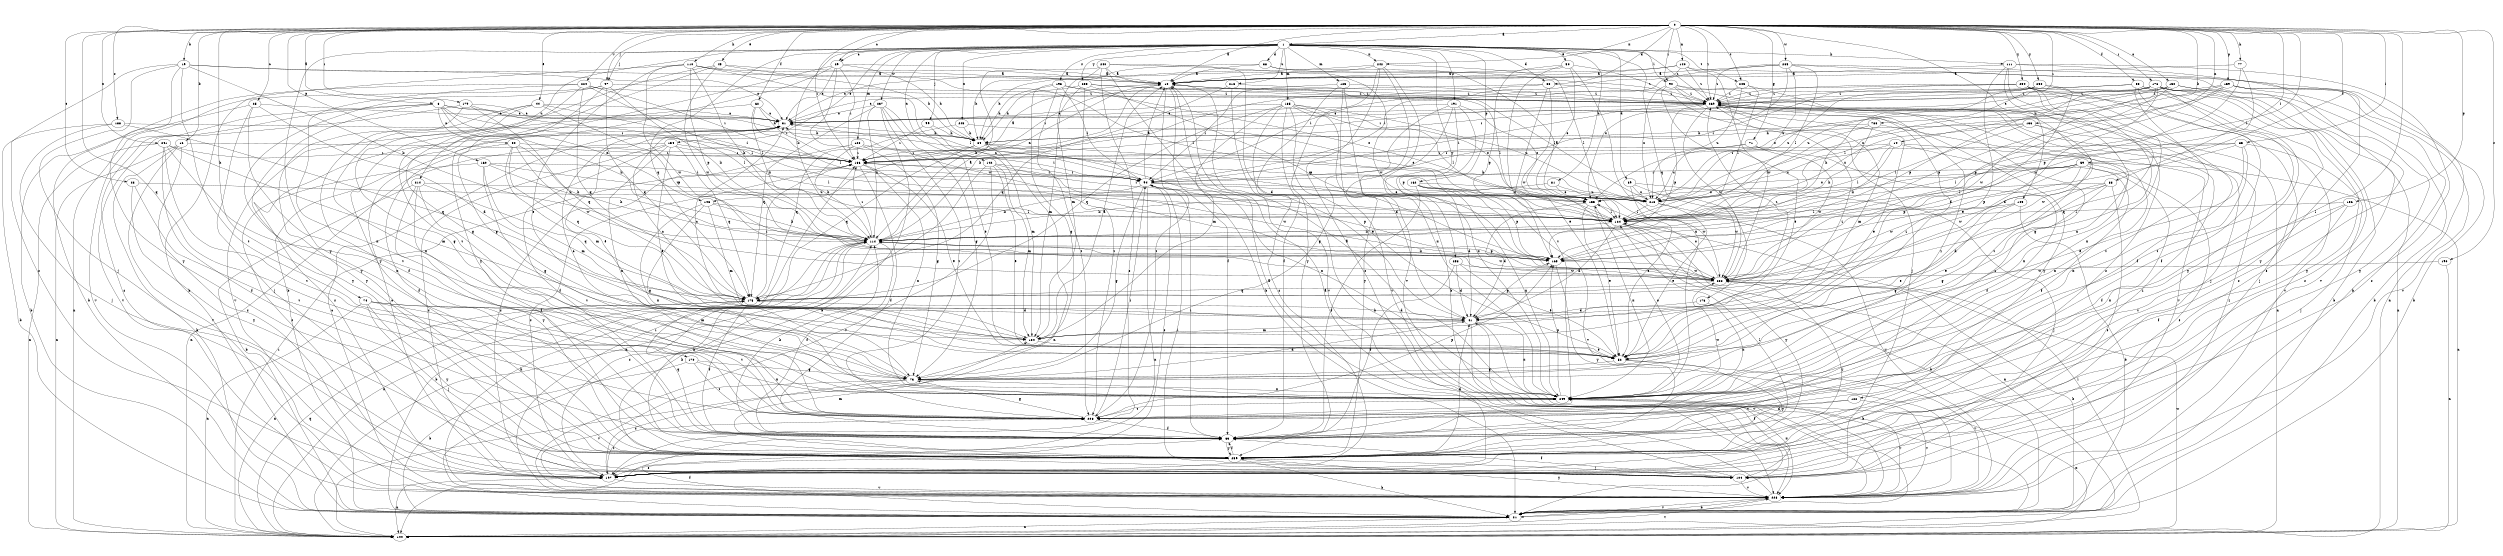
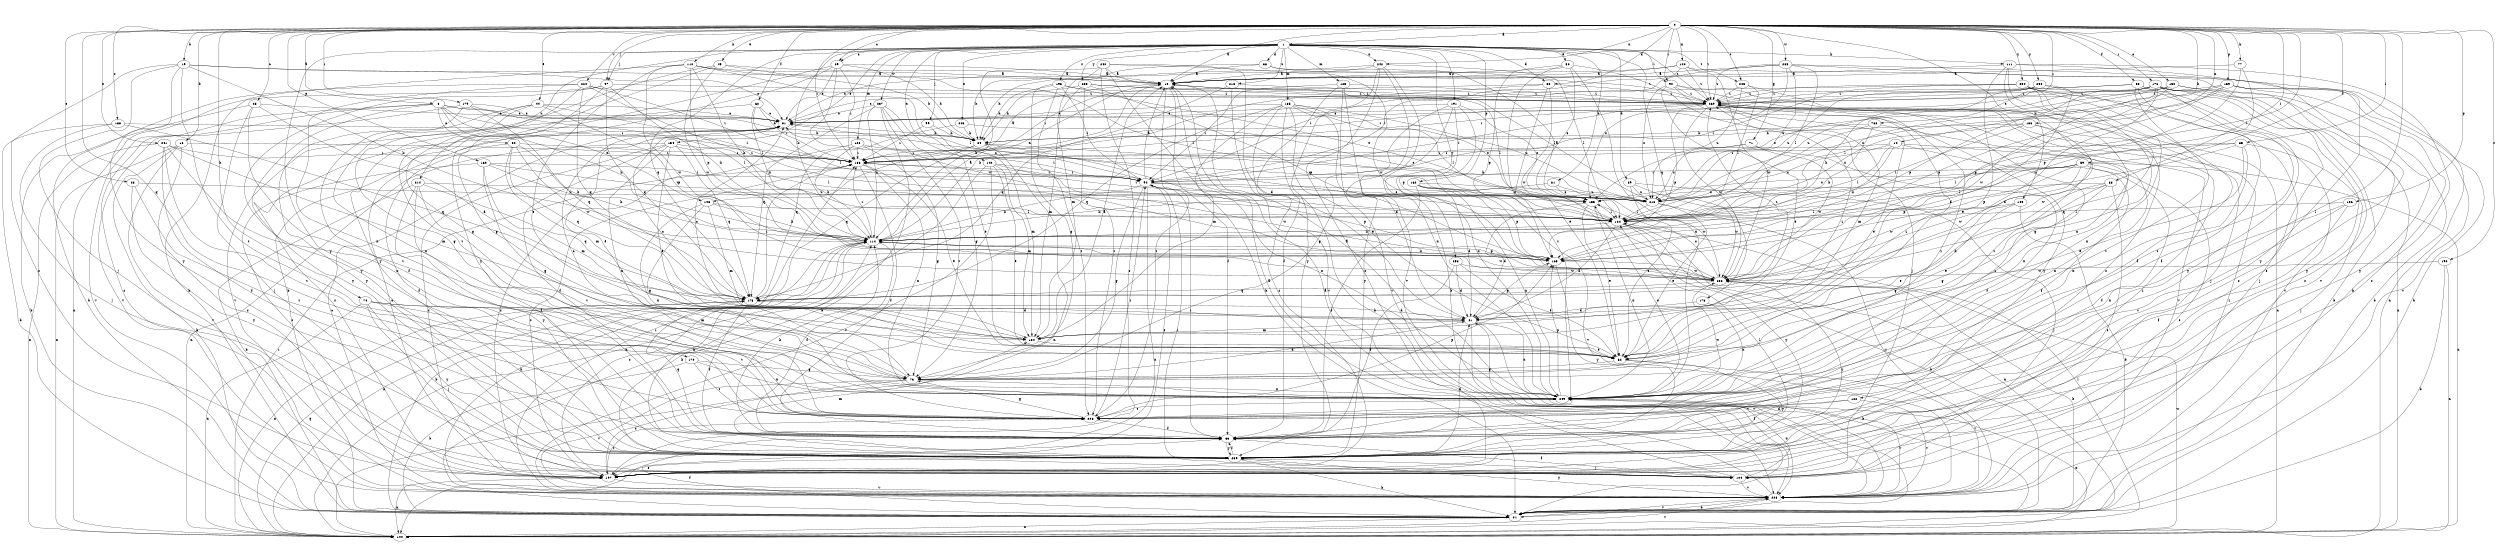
(752, 153) -> (752, 153)
none -> (2129, 510)
